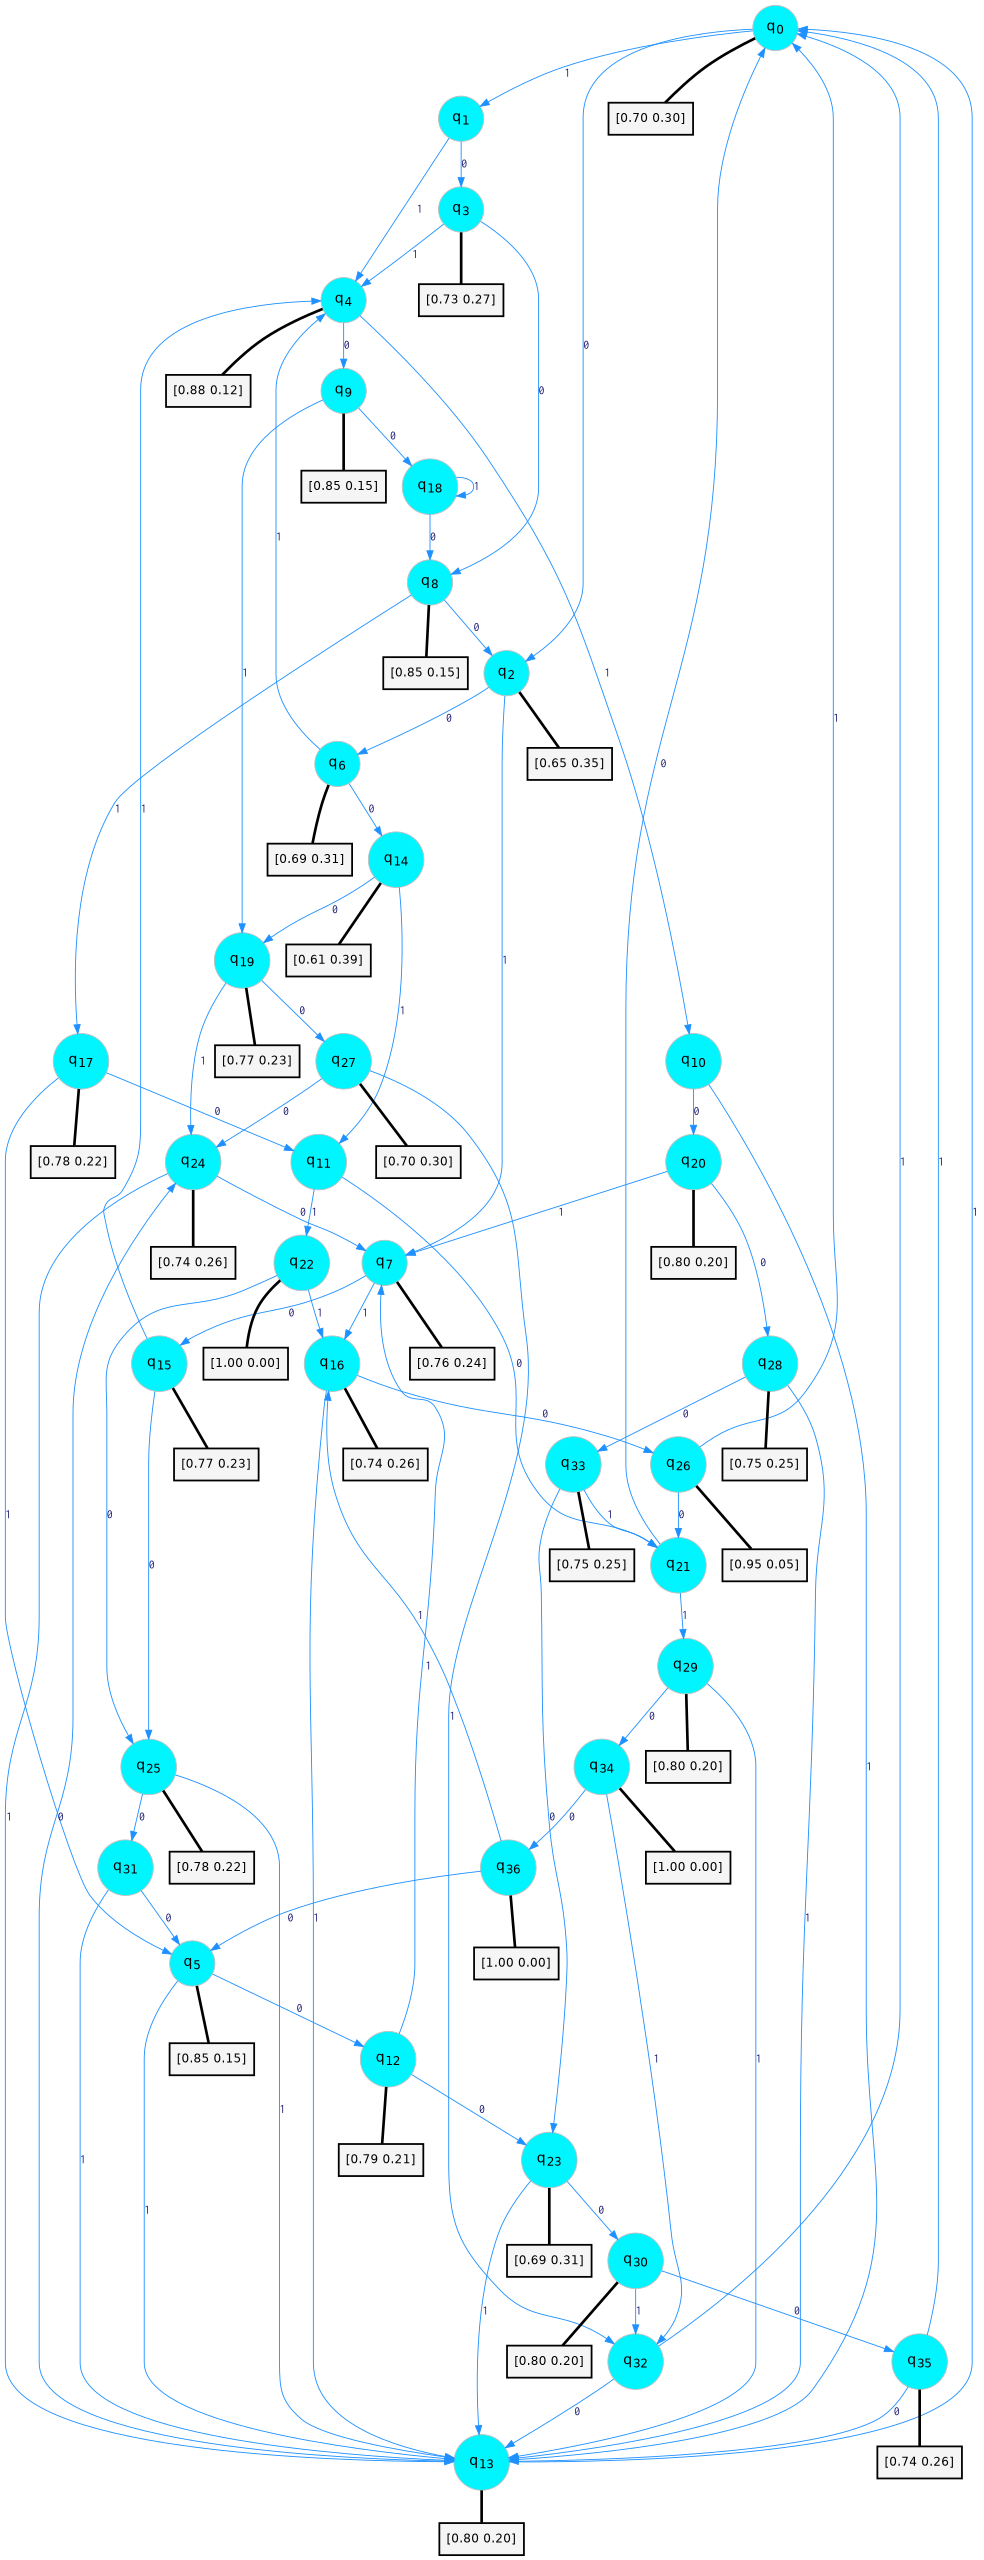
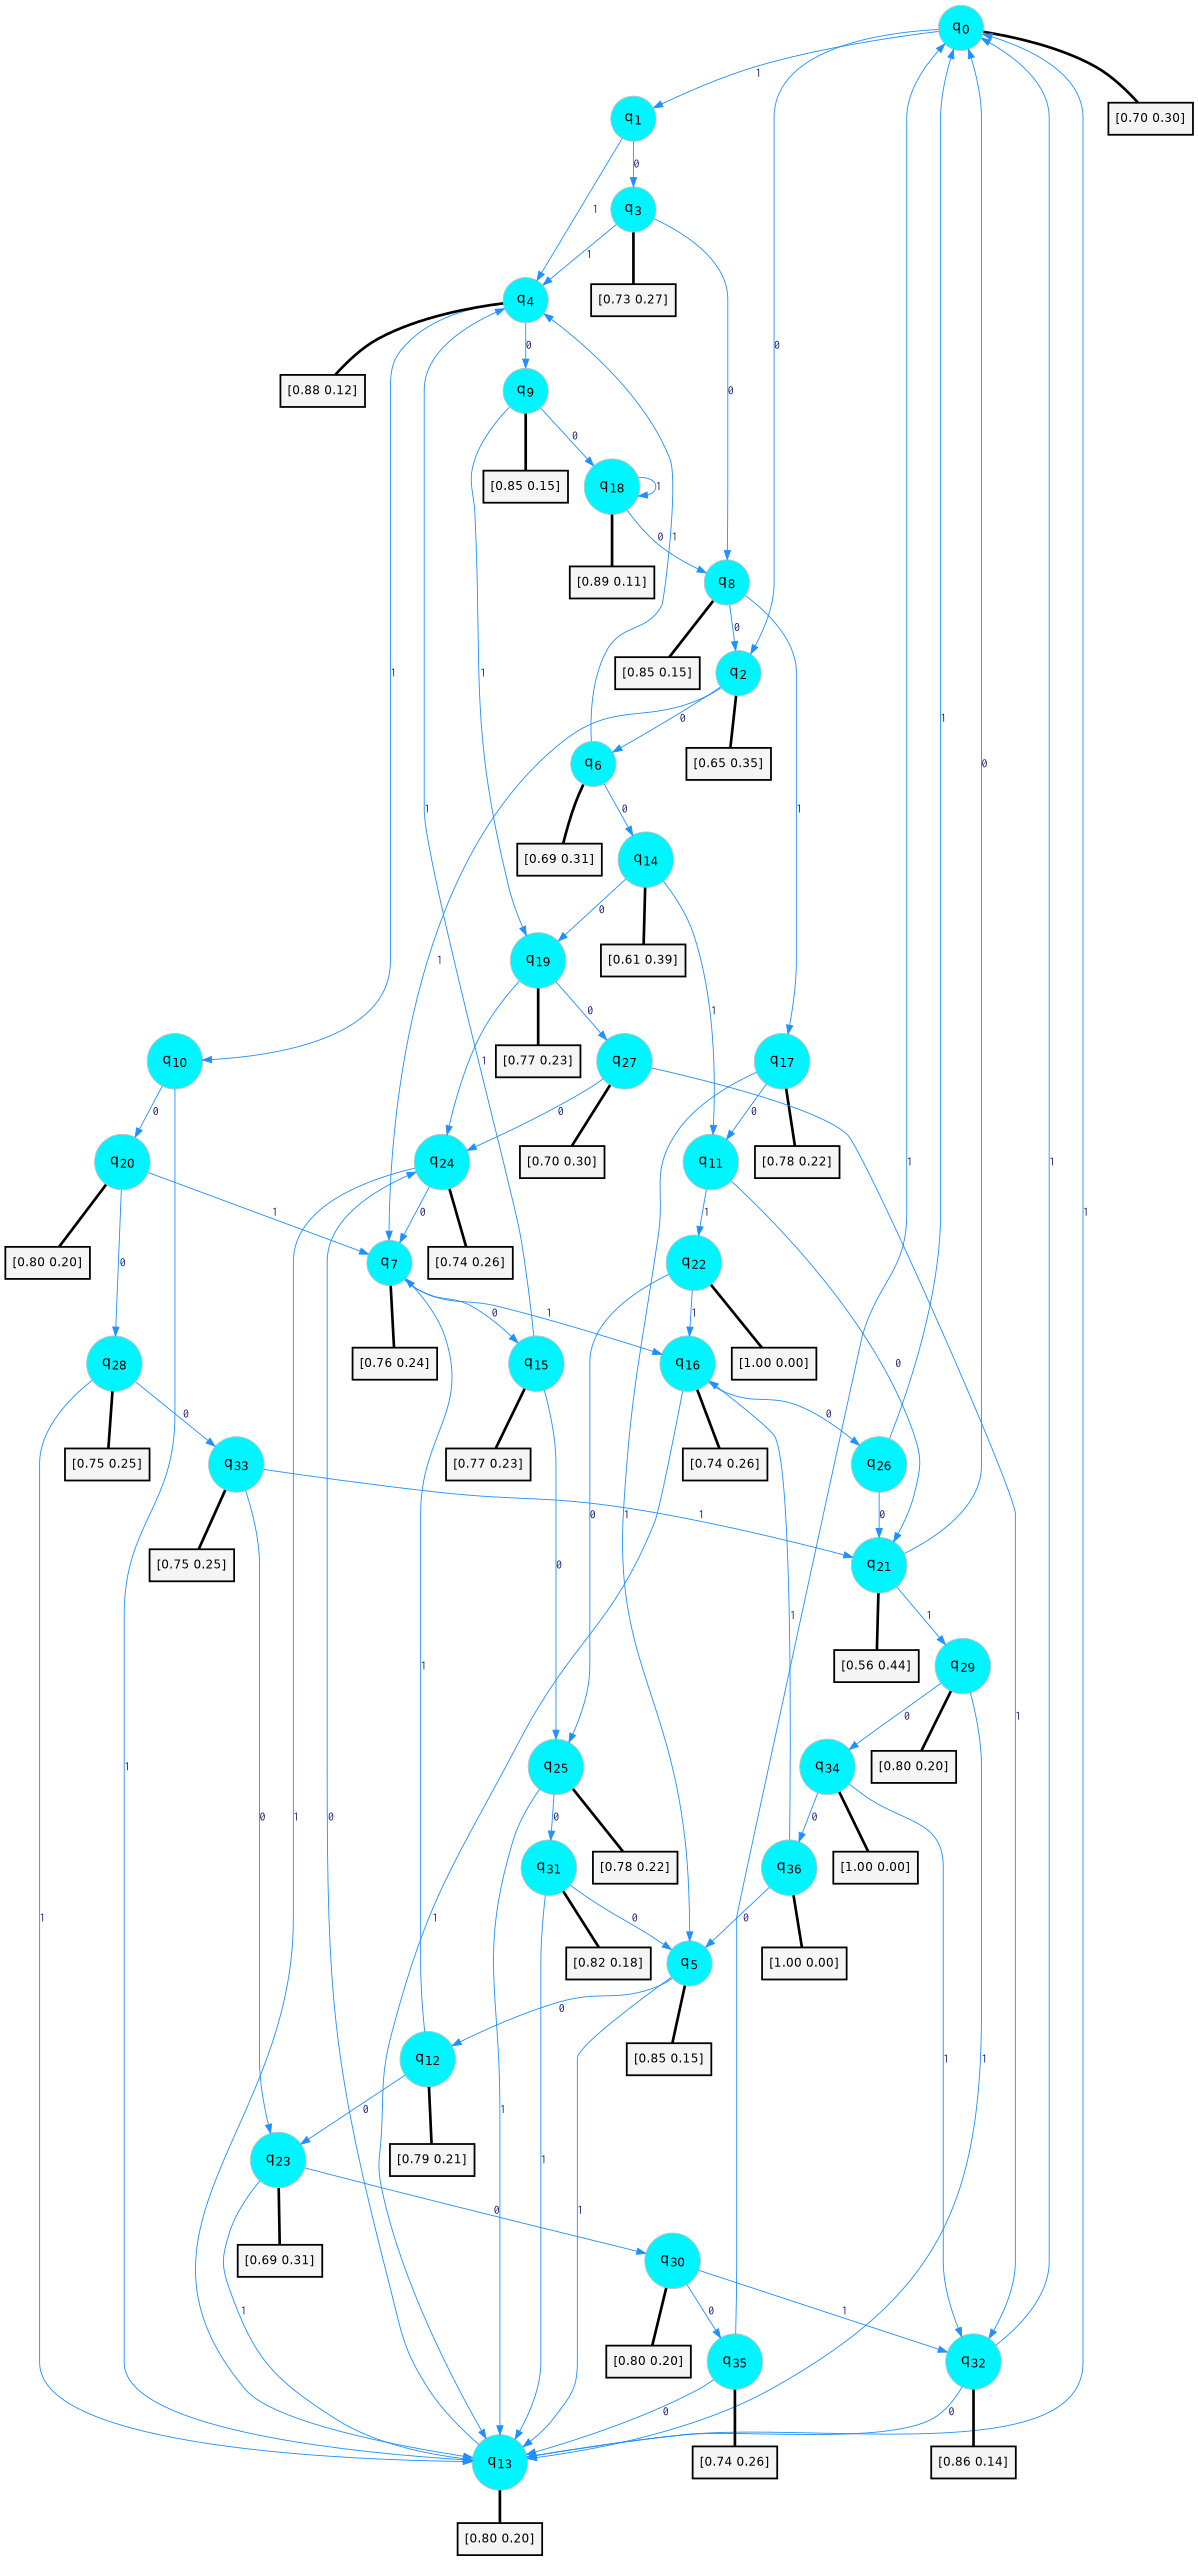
none -> (612, 582)
(765, 1565) -> none
none -> (876, 1666)
none -> (609, 1963)
none -> (974, 2462)
